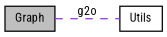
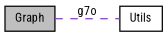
(87, 12) -> (87, 12)
